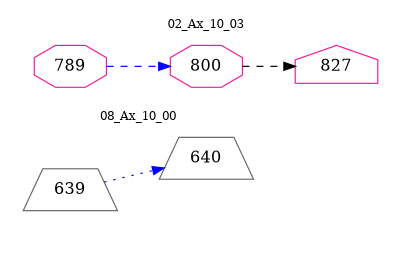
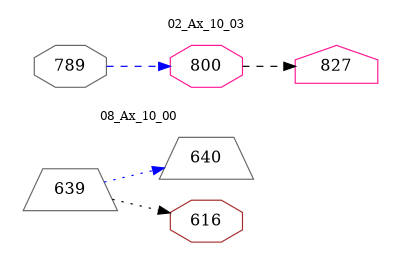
(70, 66) -> (70, 66)
none -> (206, 221)
